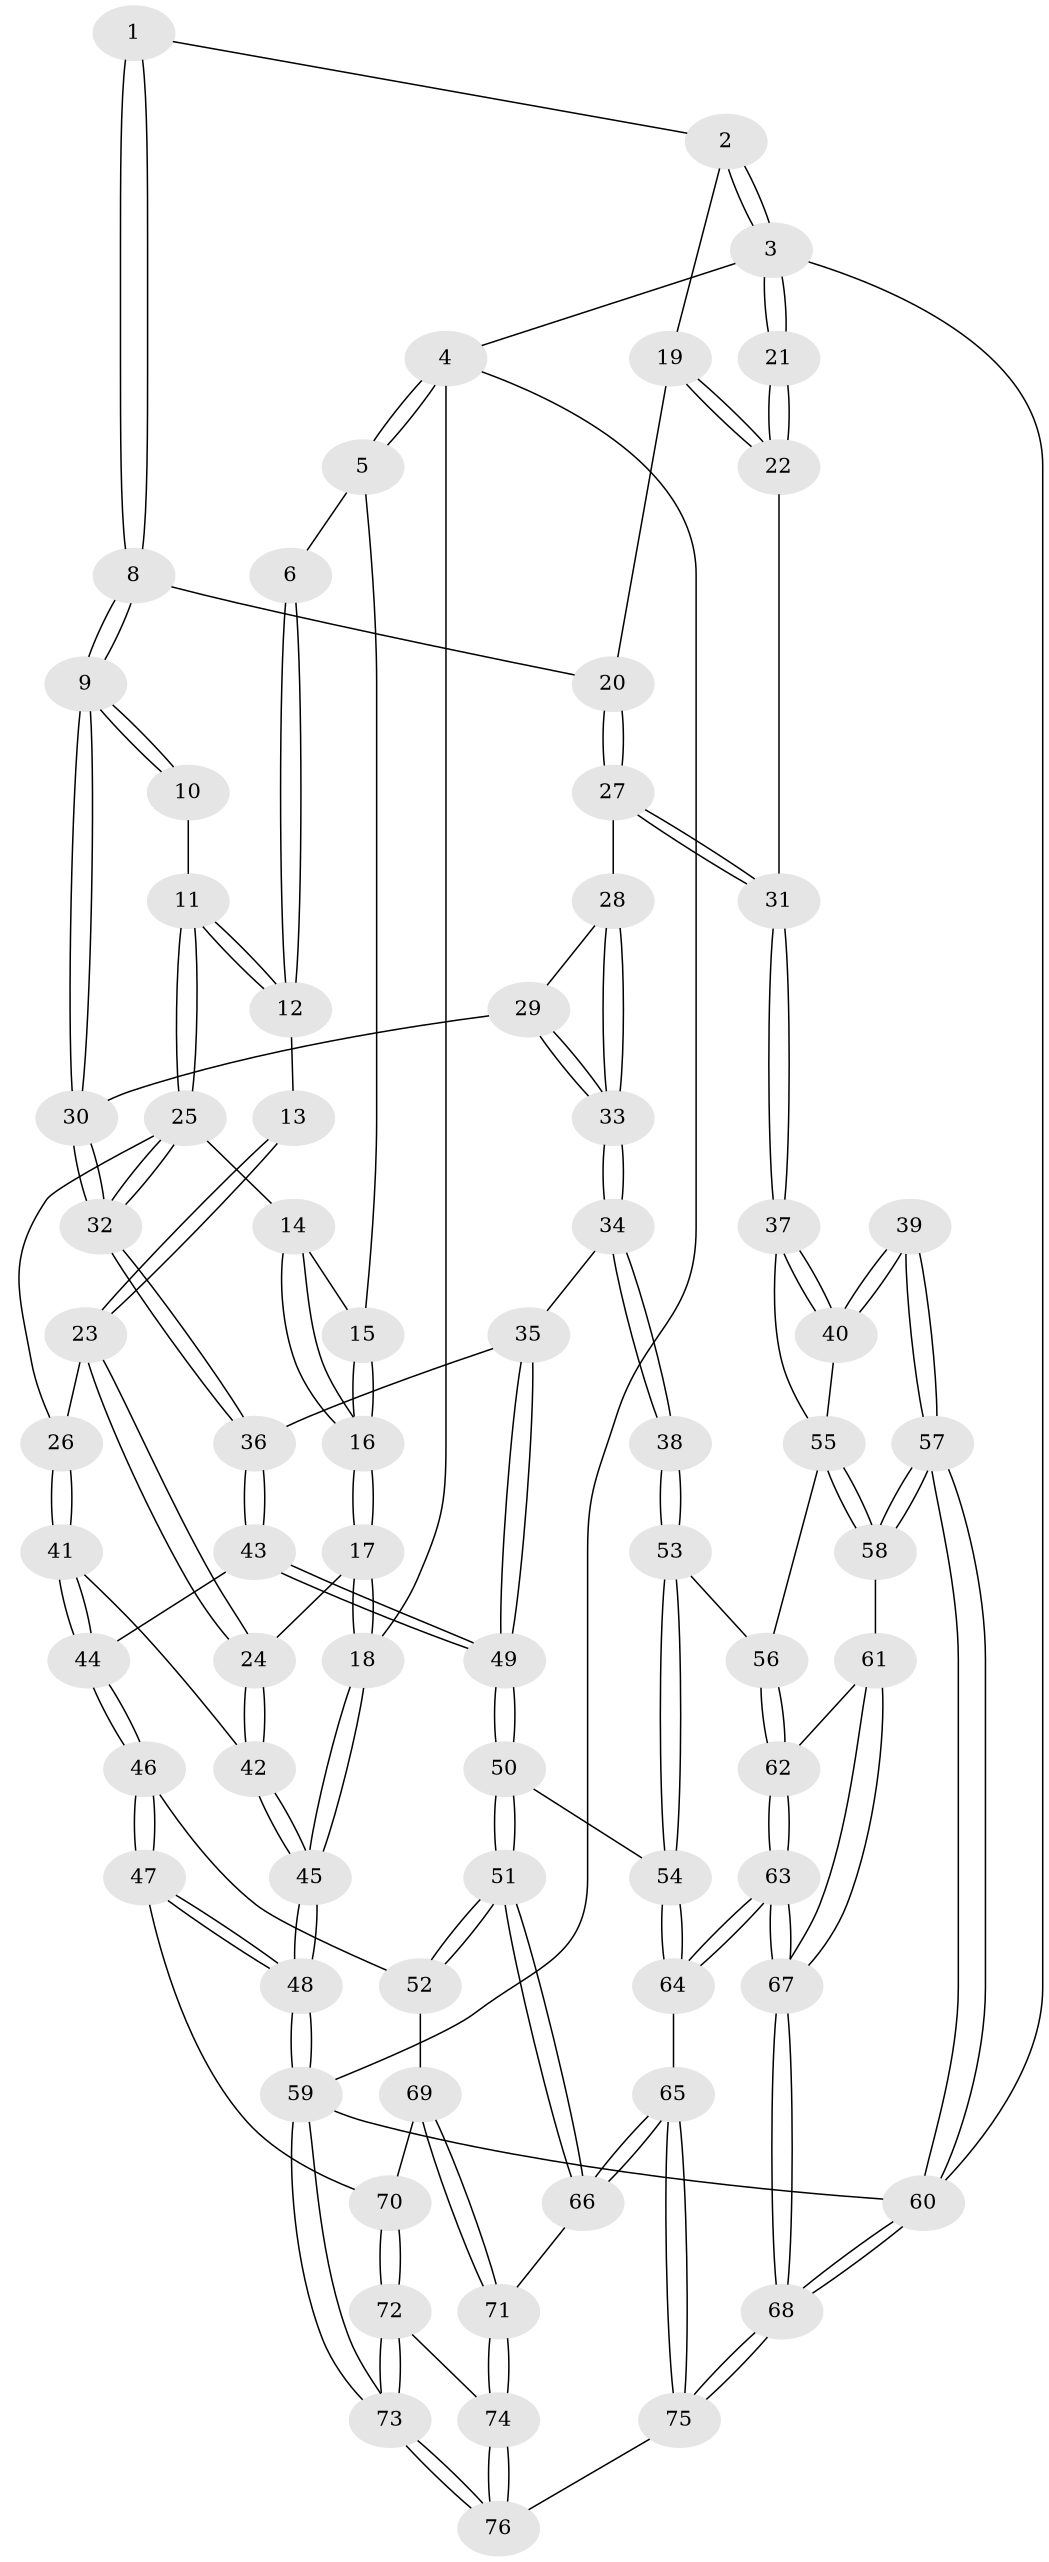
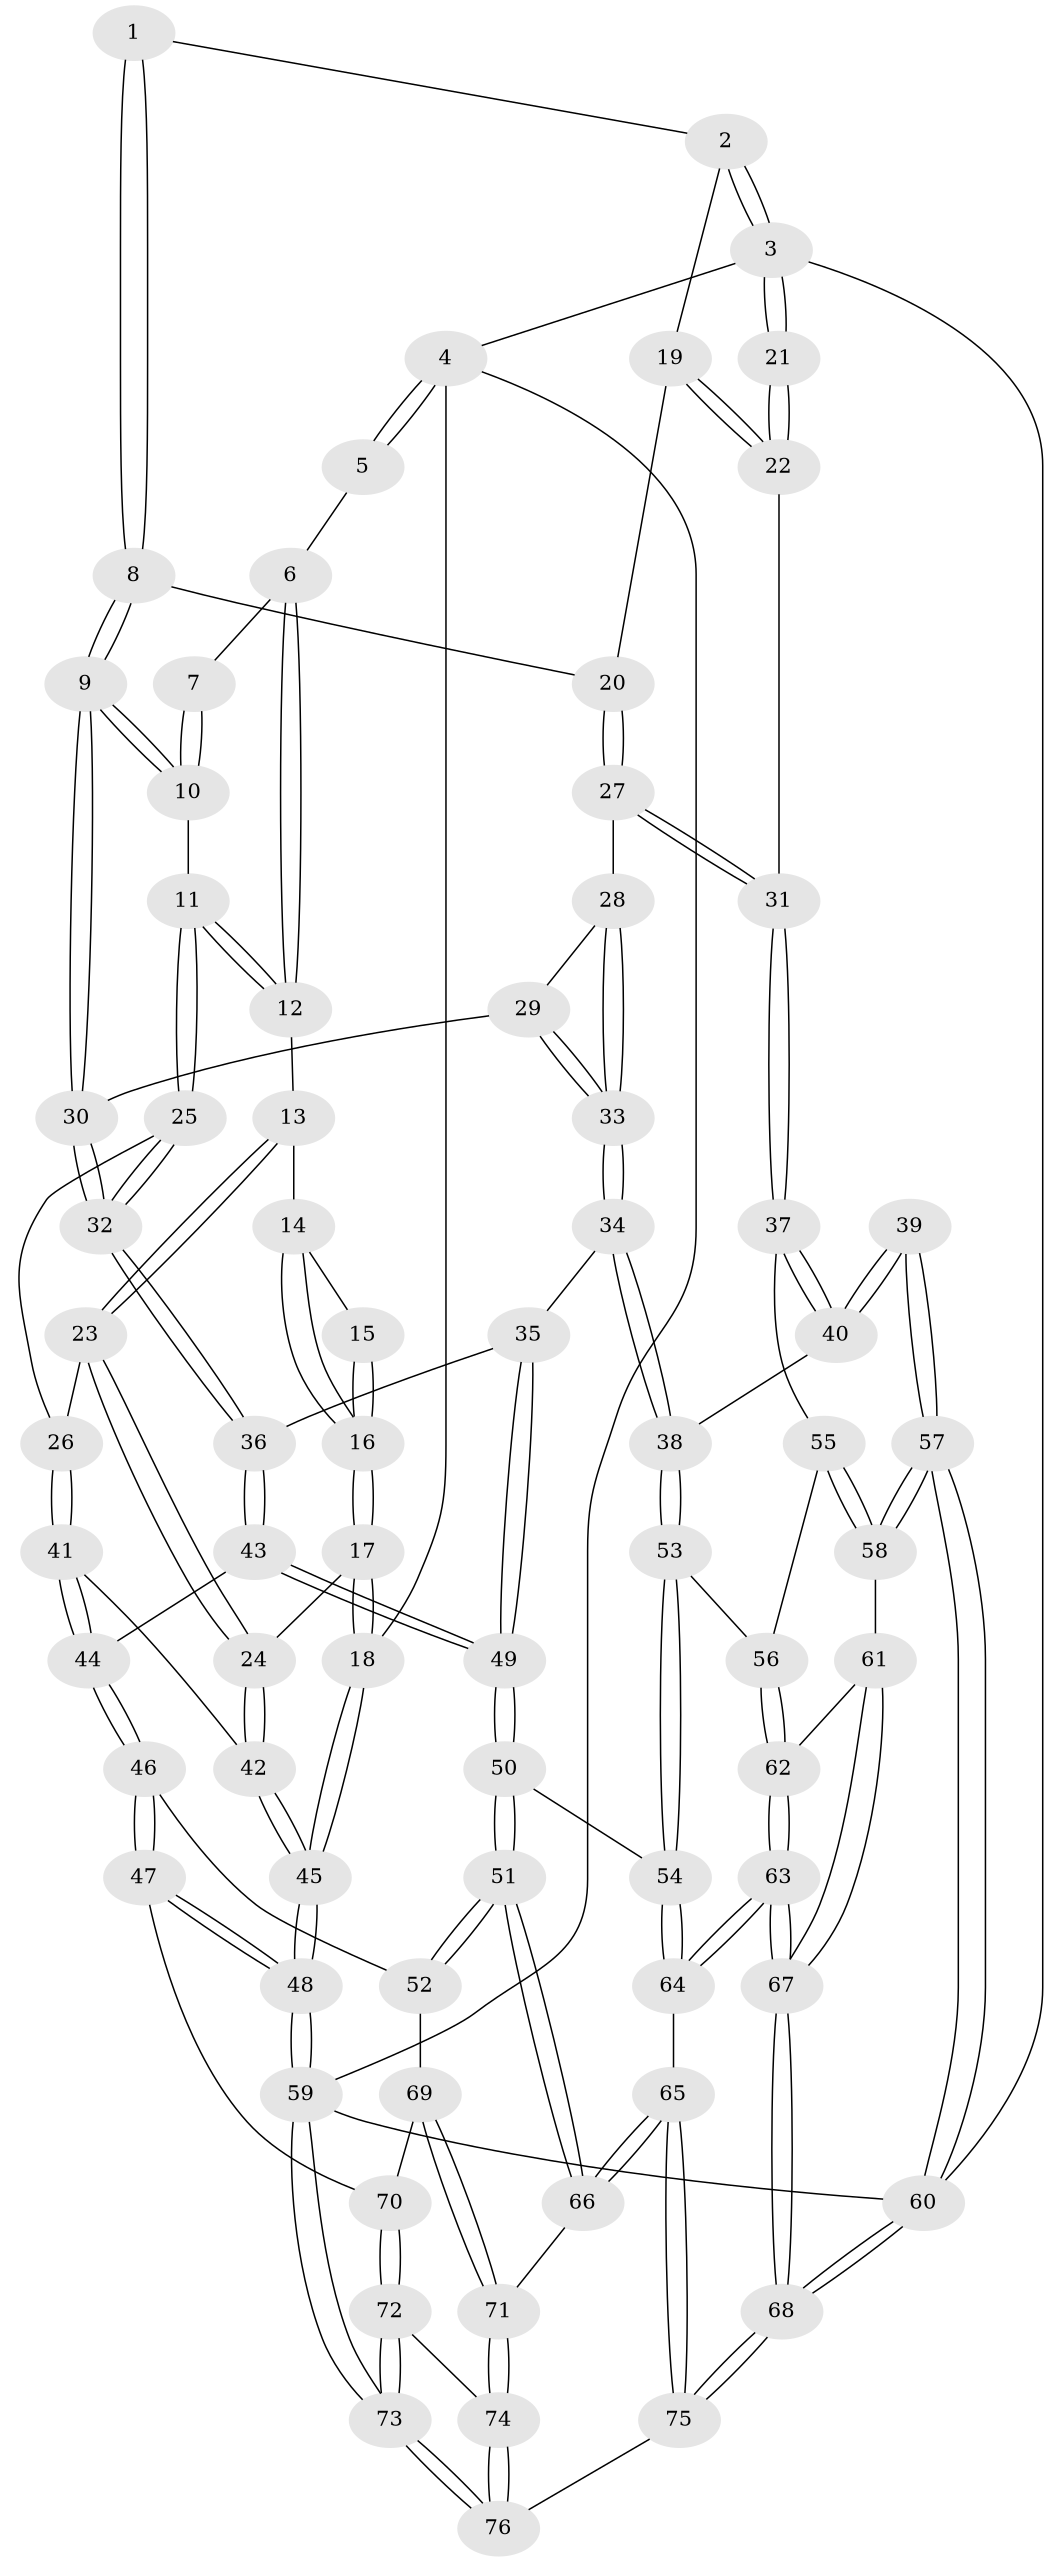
none -> (194, 684)
(377, 901) -> none
(230, 1163) -> (294, 1173)
(830, 1390) -> (753, 1390)
